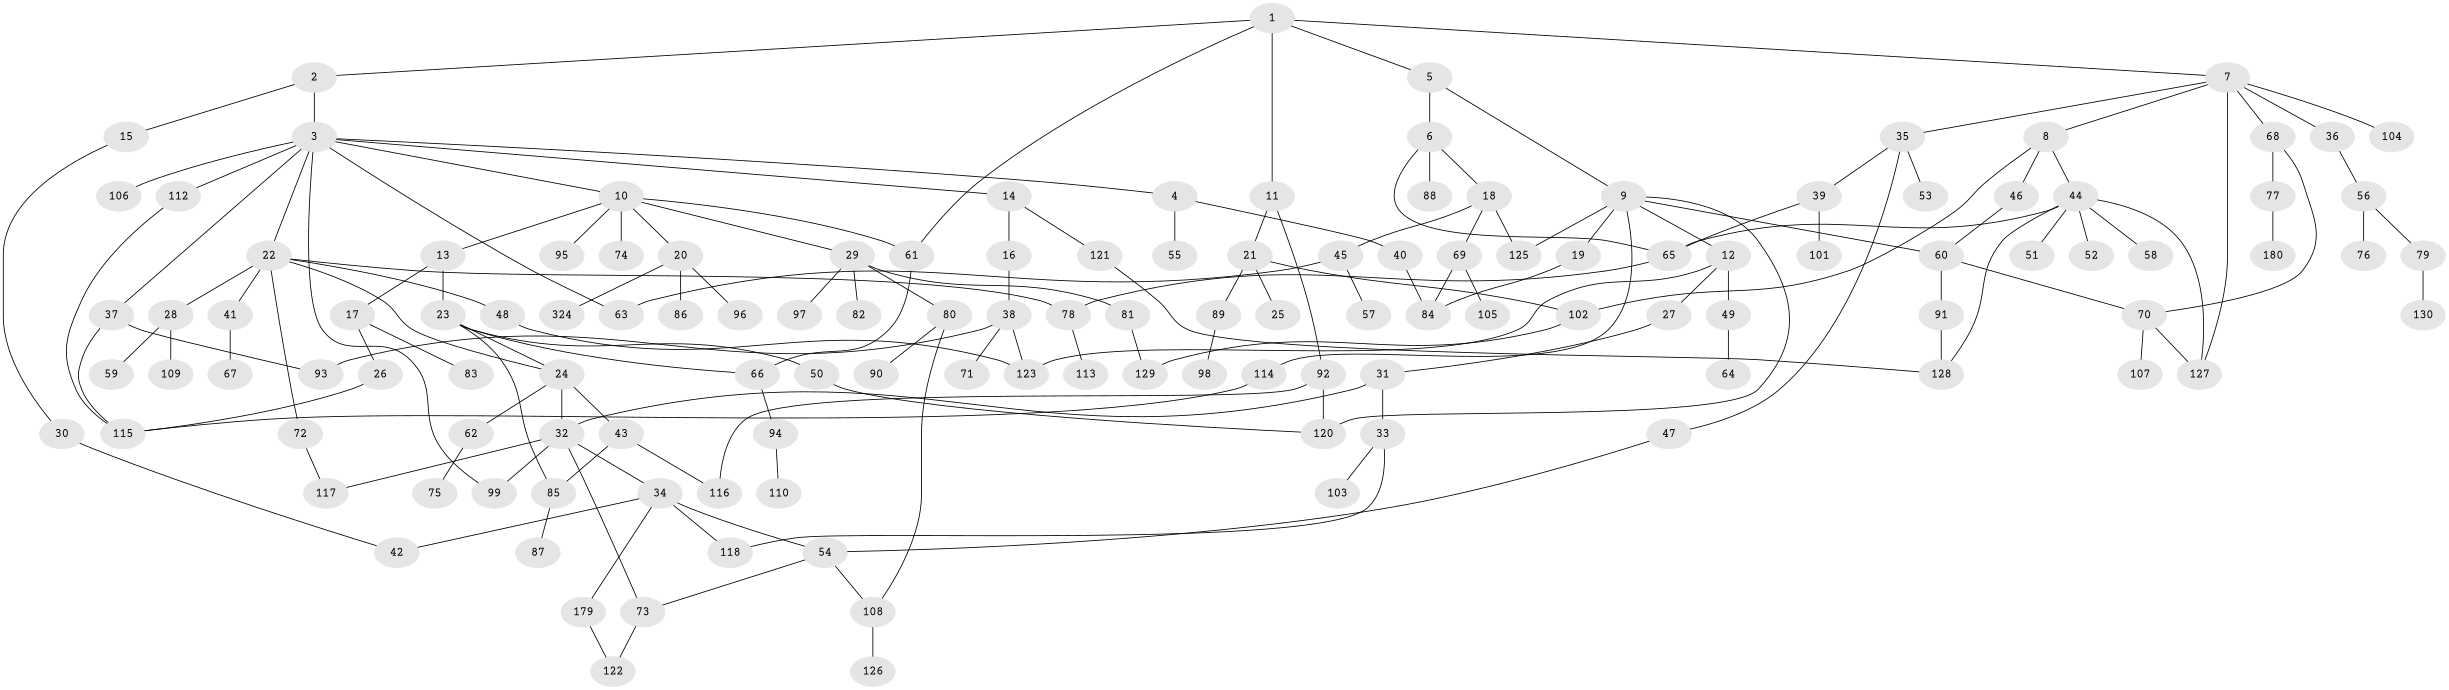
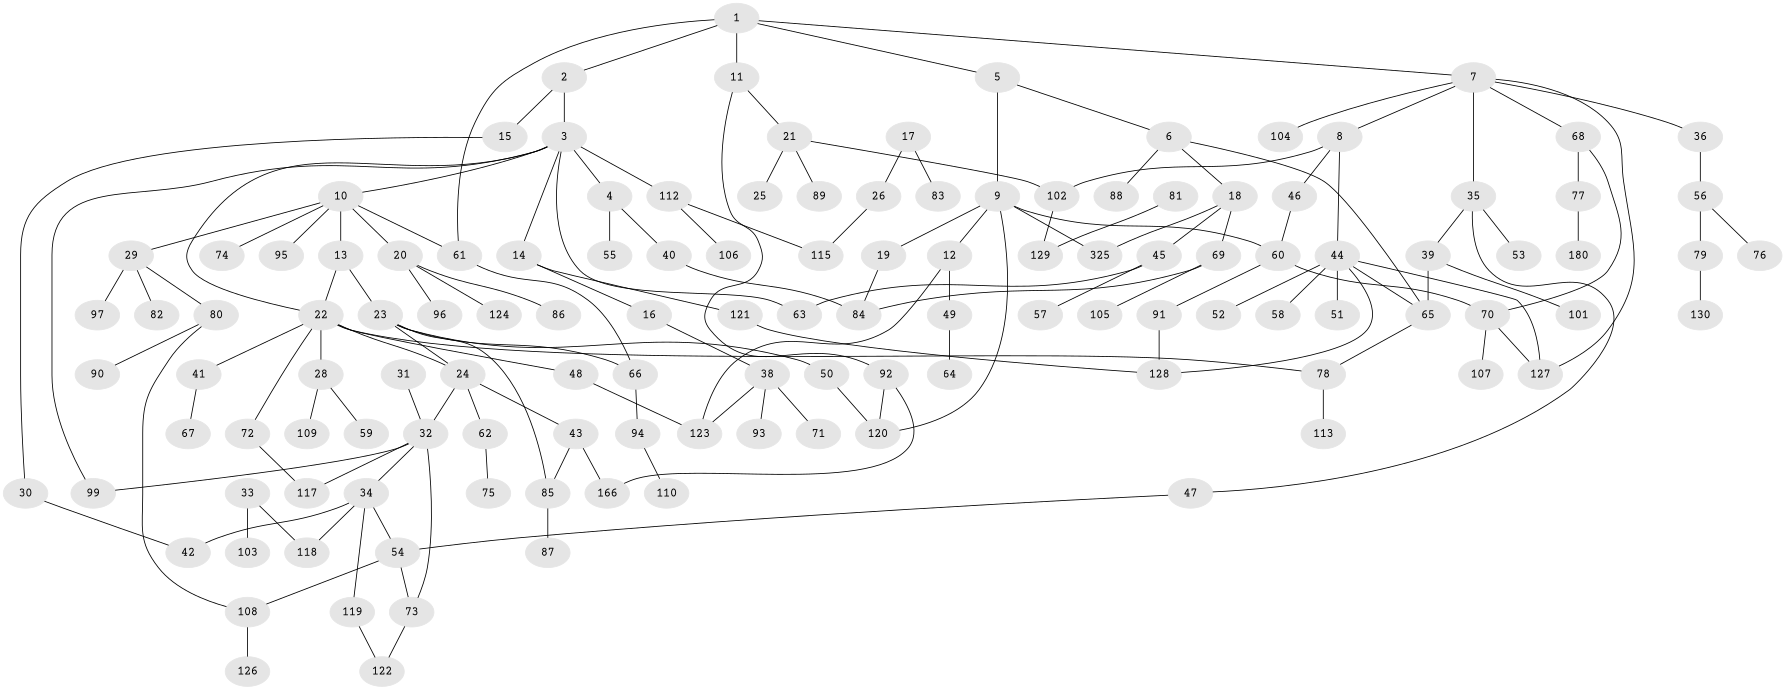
(214, 161) -> (699, 226)
(1519, 256) -> (1100, 256)
(990, 285) -> none
(398, 286) -> (331, 286)
(111, 315) -> none
(562, 315) -> (499, 315)
(1669, 315) -> none
(1204, 375) -> none
(1264, 375) -> none
(1383, 404) -> none
(719, 493) -> (607, 493)
(583, 612) -> (352, 612)
